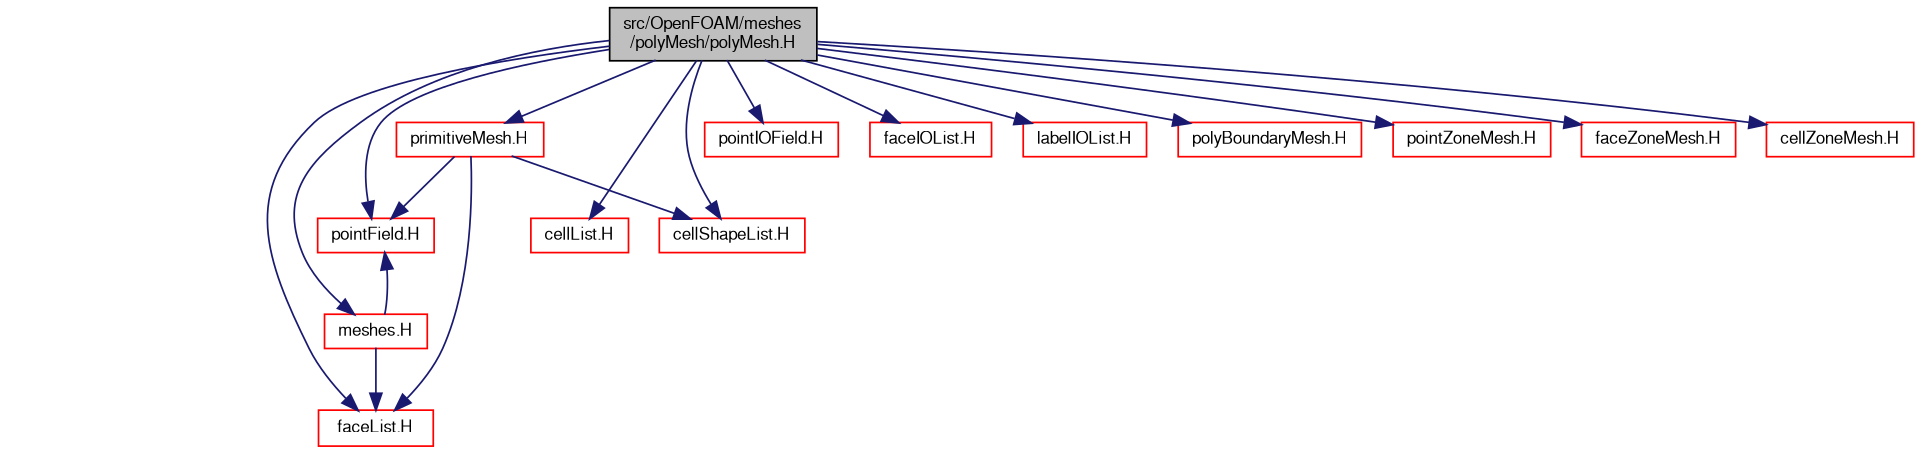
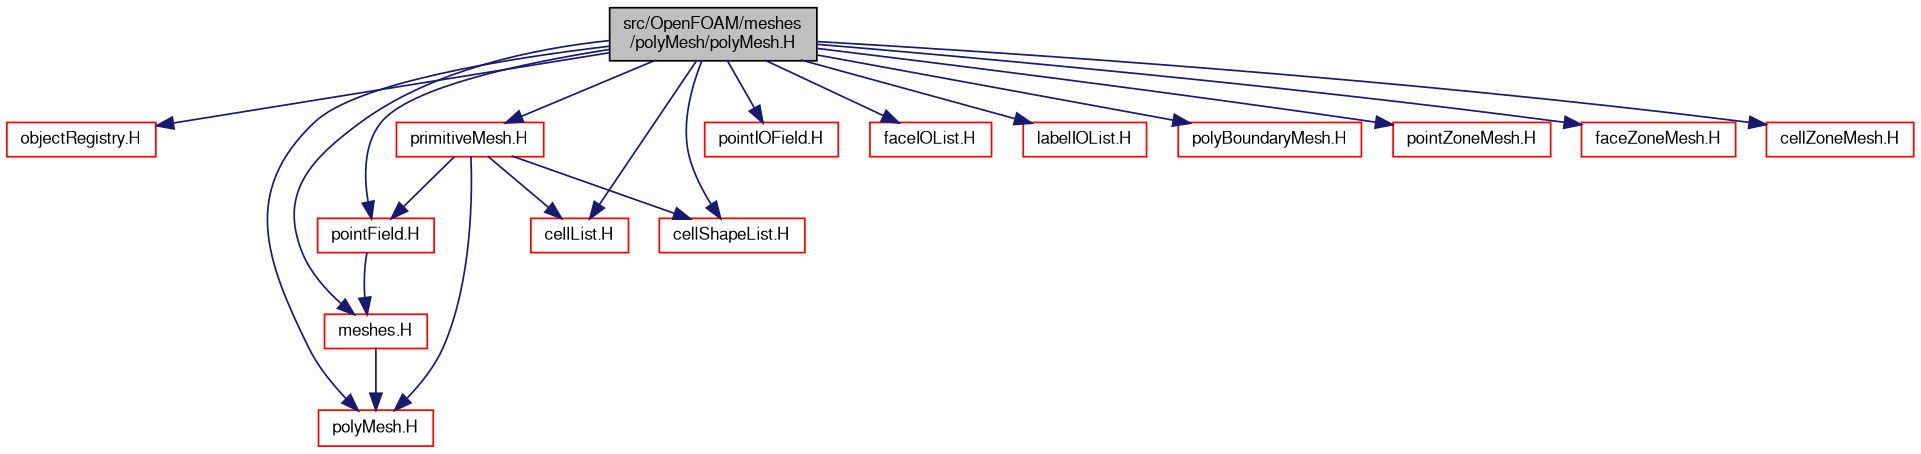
none -> (81, 140)
none -> (518, 182)
(387, 292) -> (365, 275)
(376, 428) -> (376, 428)
